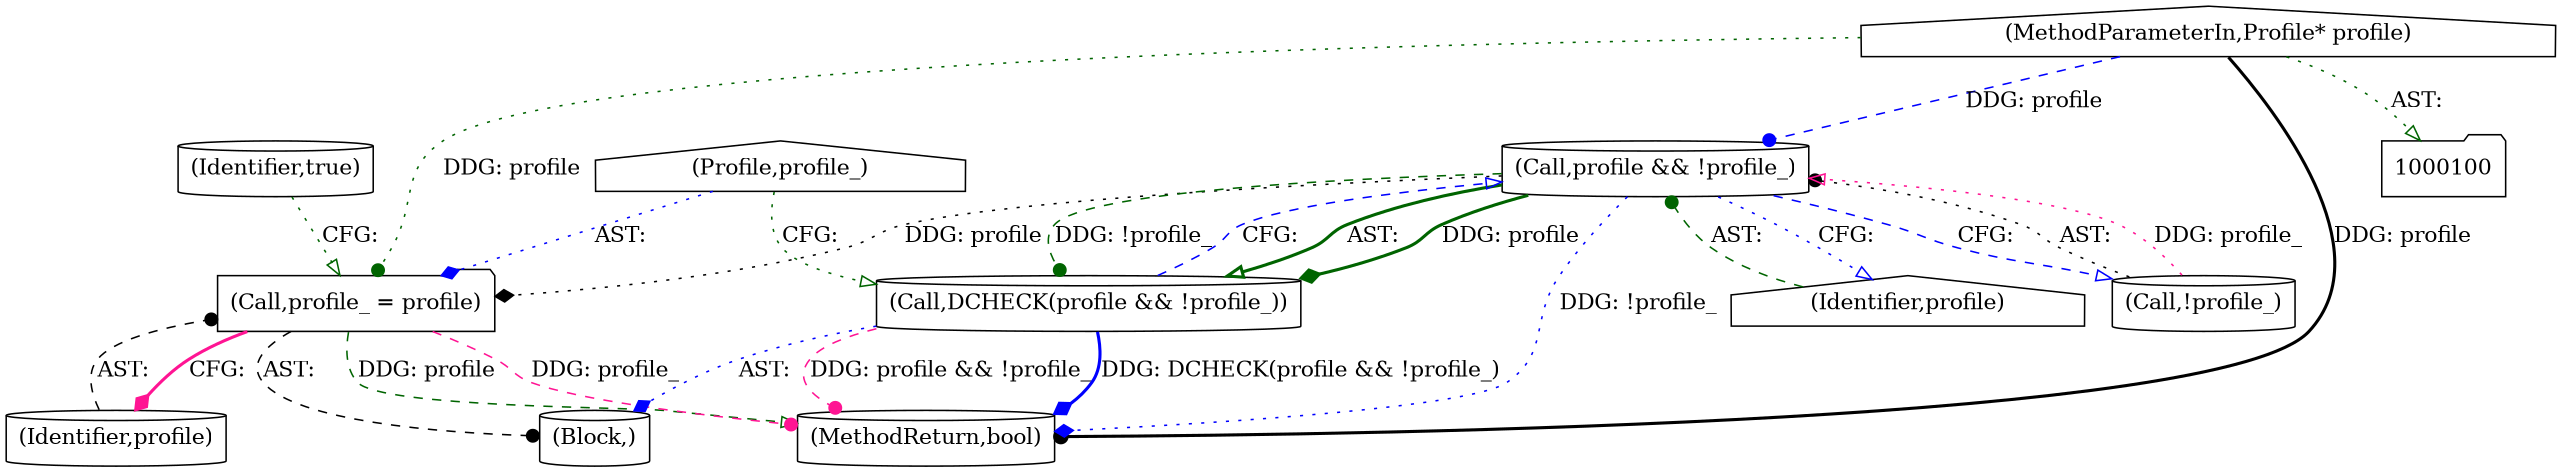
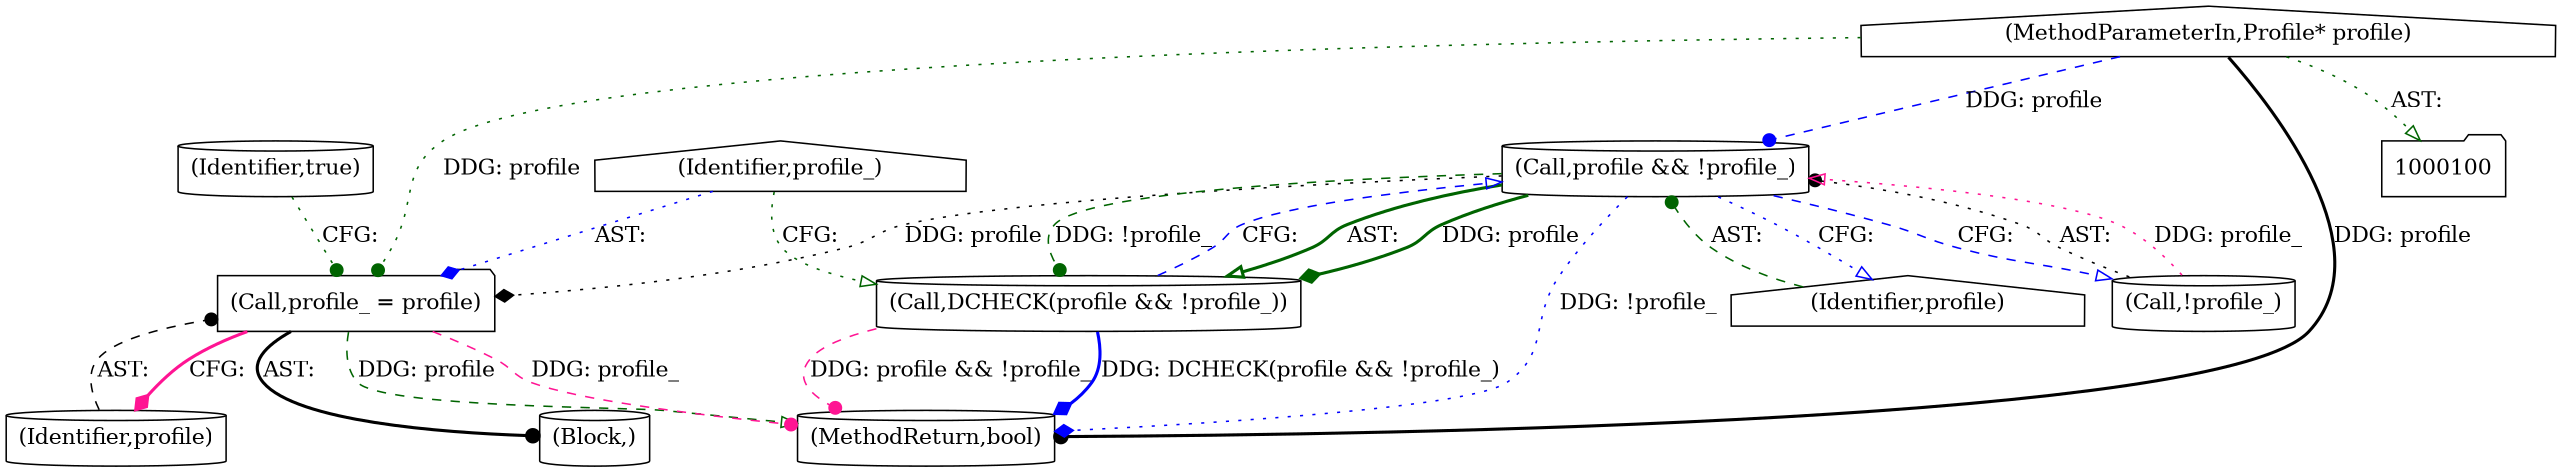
(780, 169) -> (780, 169)
(313, 231) -> (313, 231)
(759, 353) -> none
(357, 419) -> (357, 419)
